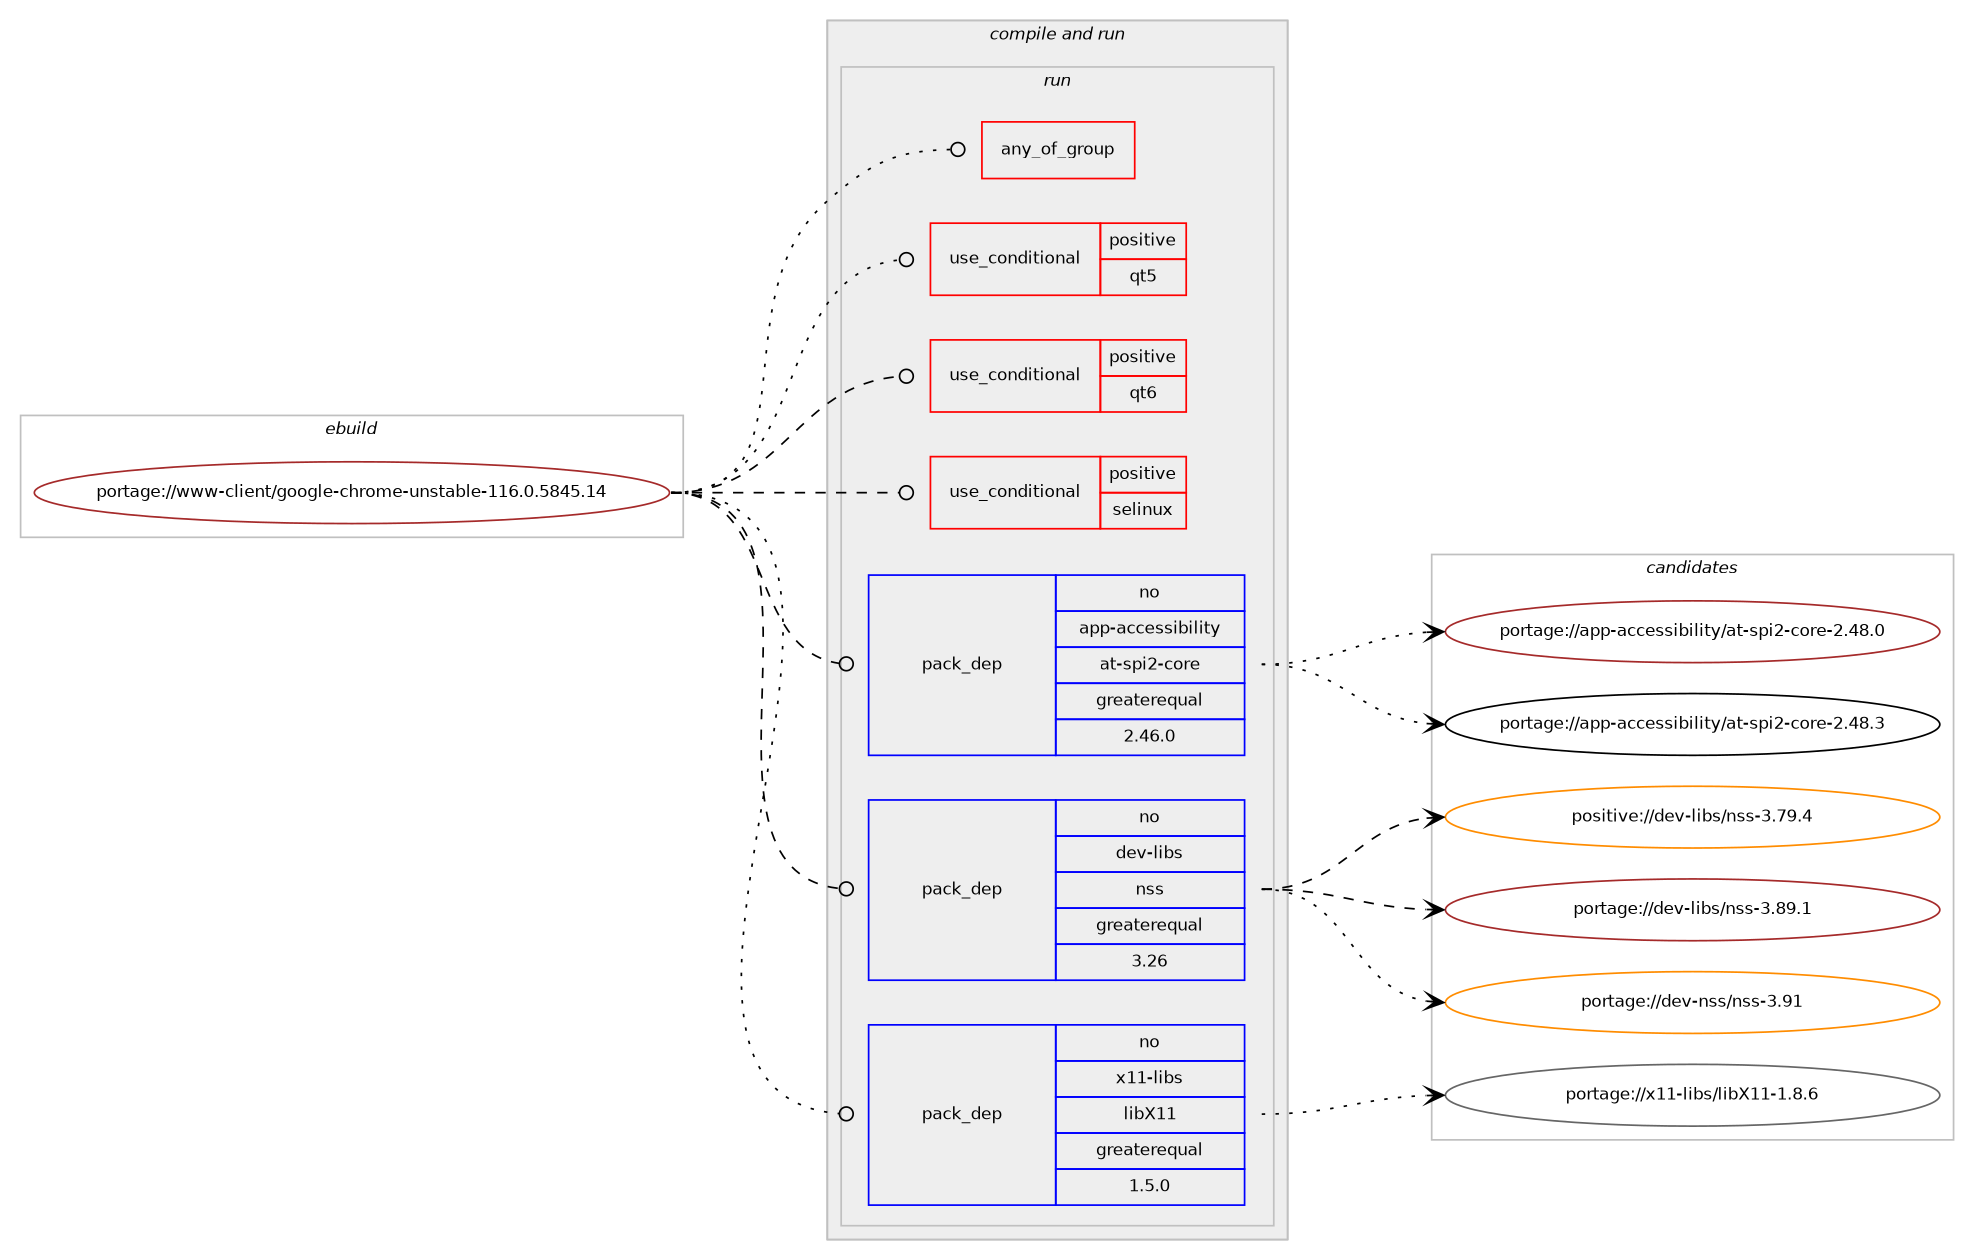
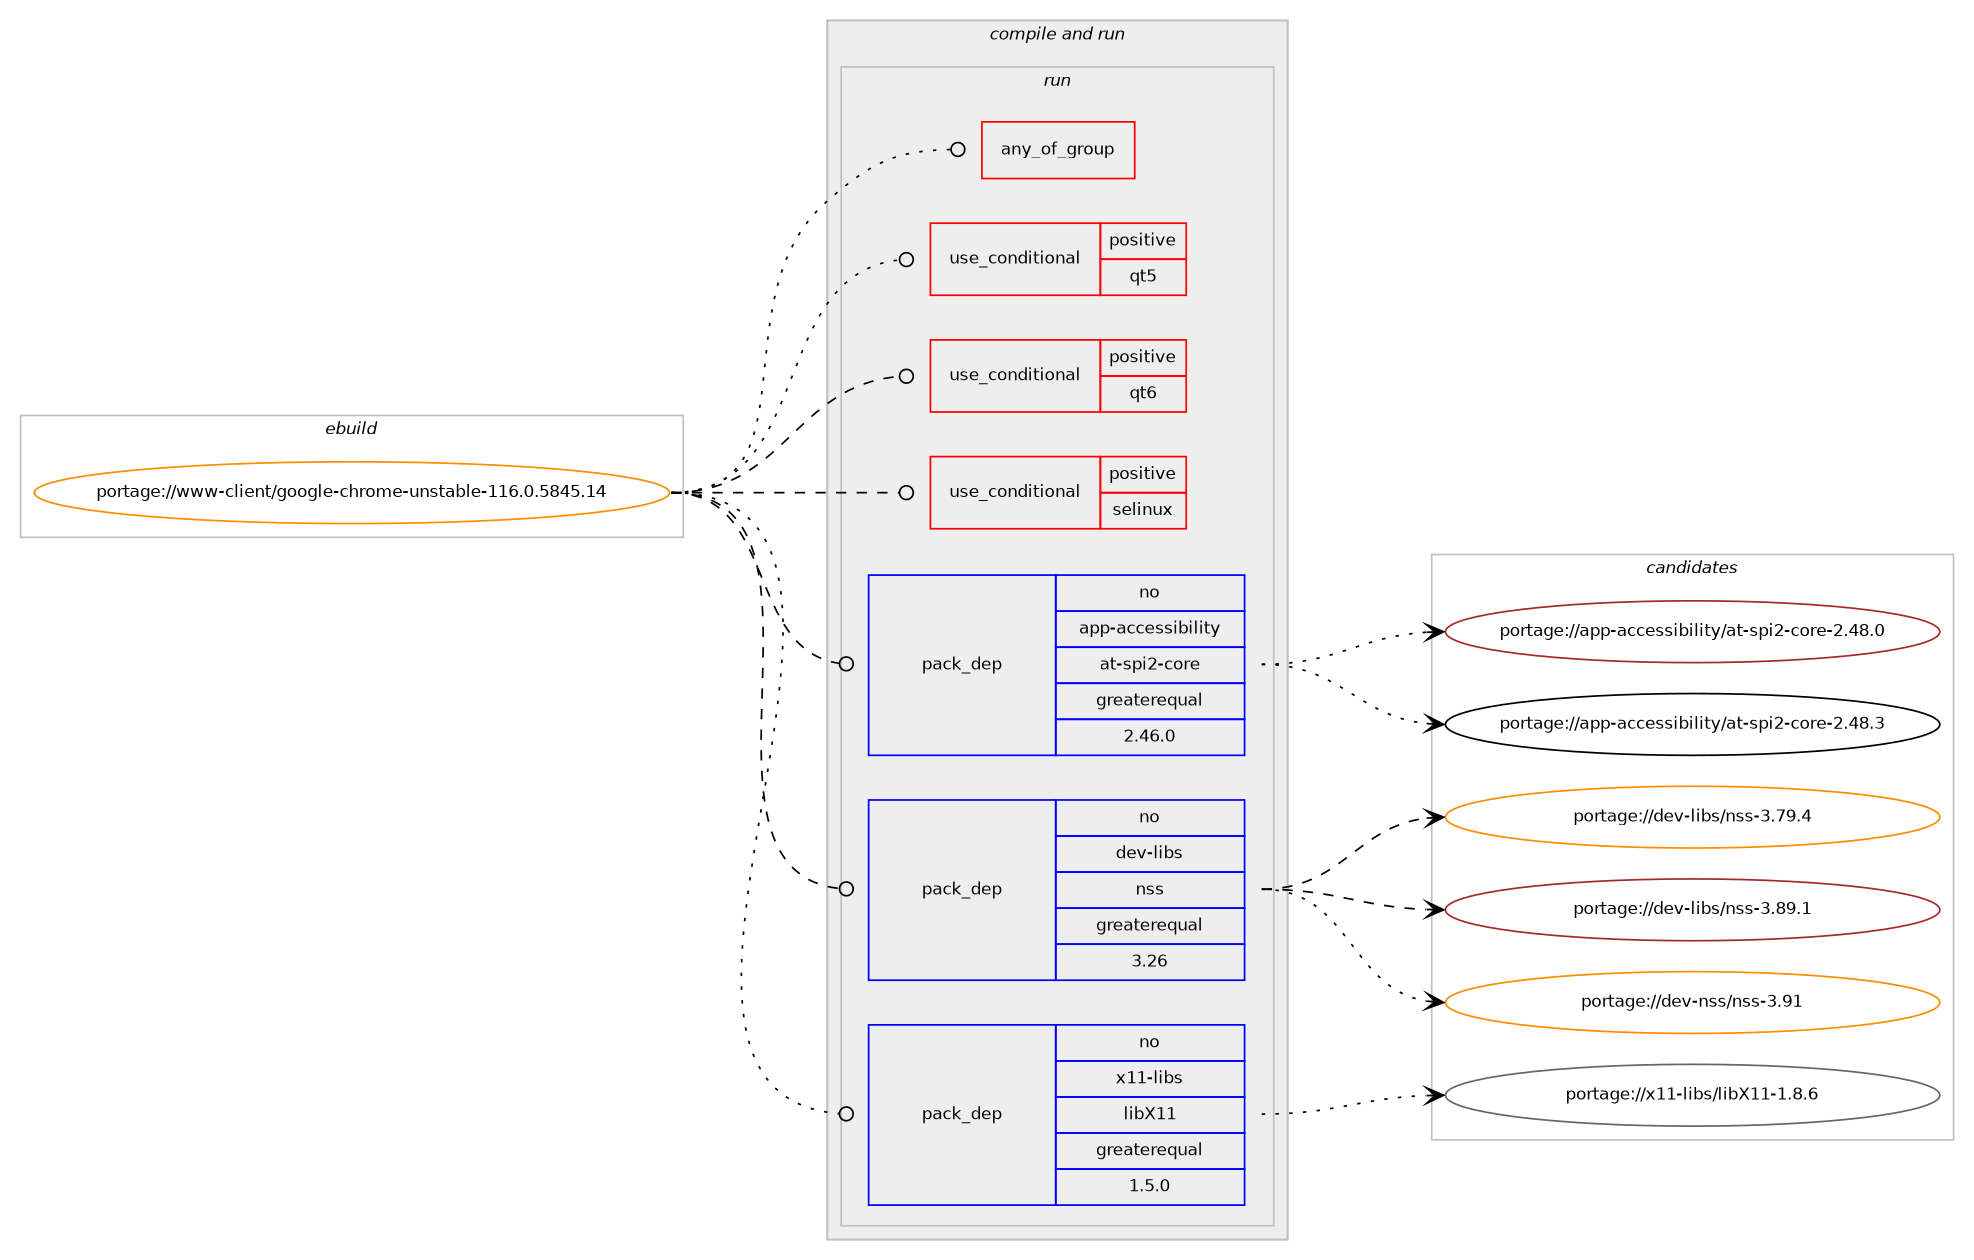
(352, 493) -> (352, 493)
(1693, 817) -> (1693, 817)
